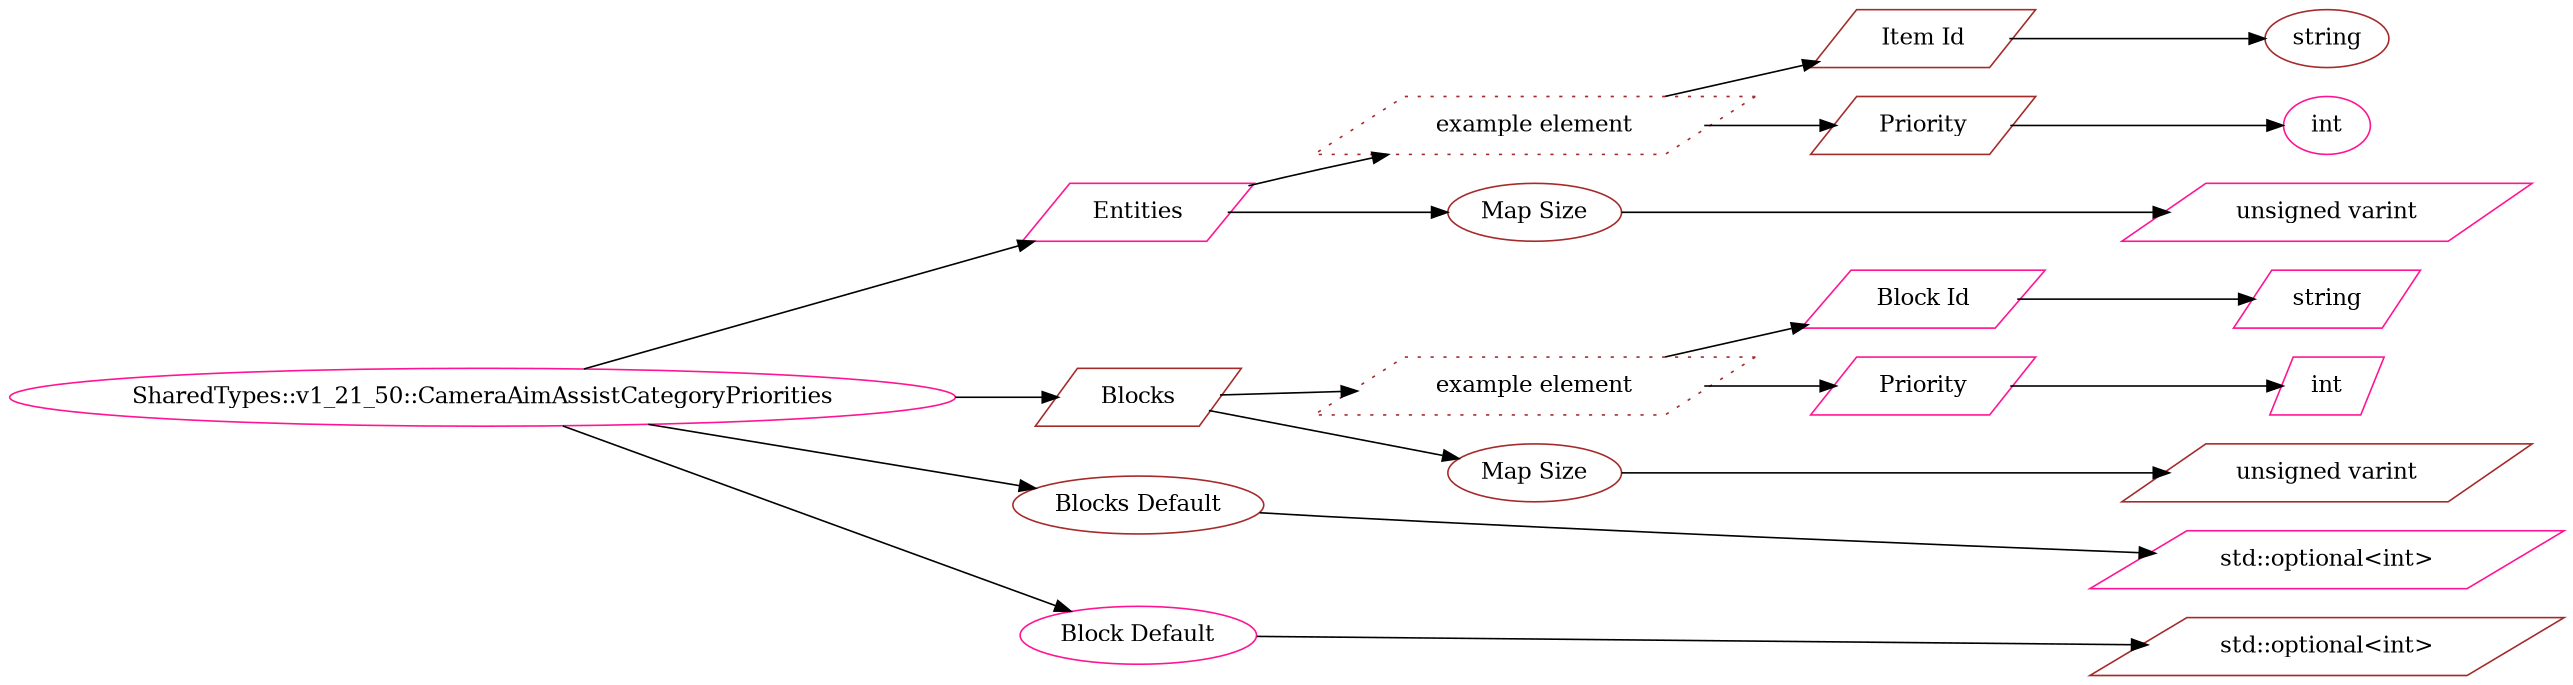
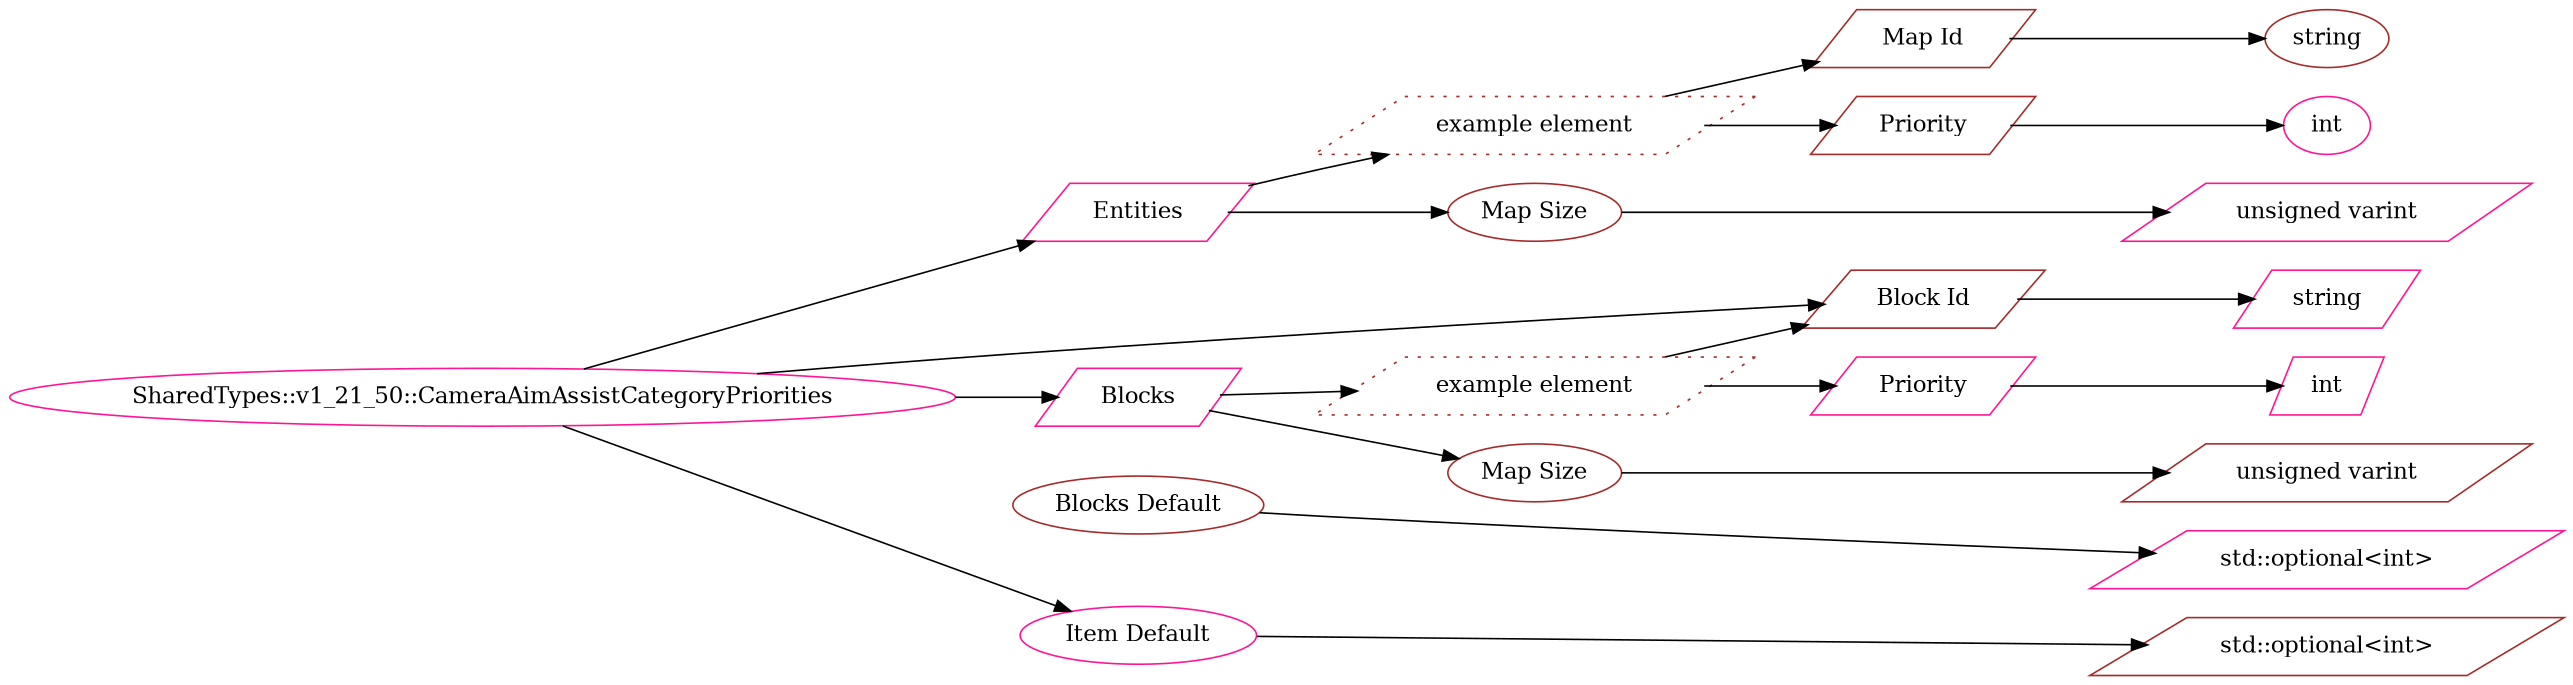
(1923, 39) -> (1923, 39)
(1923, 299) -> (1923, 299)
(1138, 397) -> (1138, 397)
(834, 455) -> (1283, 336)
(1138, 635) -> (1138, 635)
